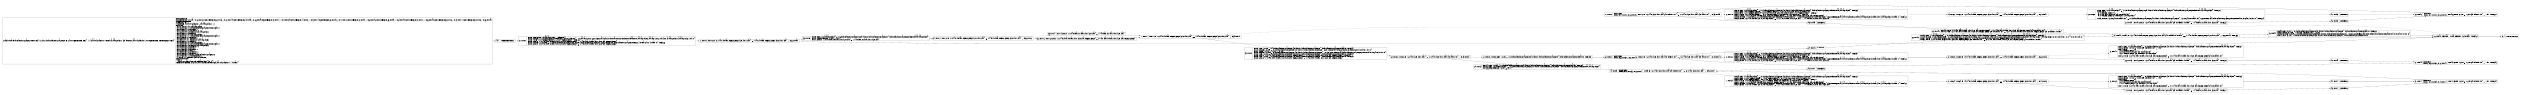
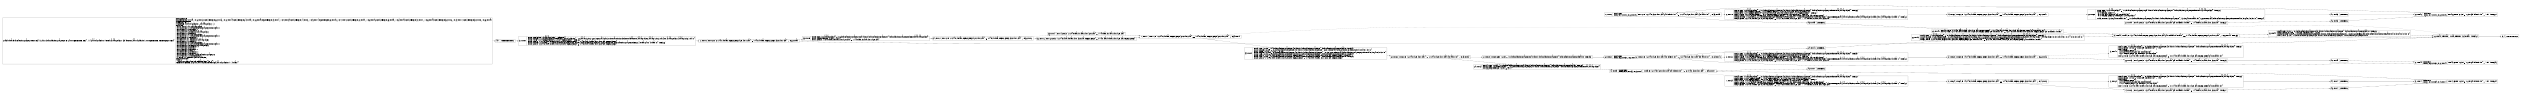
(1821, 48) -> (1821, 48)
